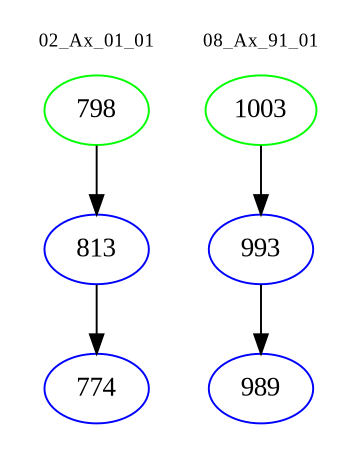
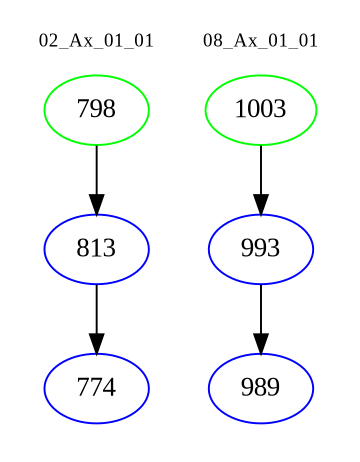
(262, 42) -> (262, 42)
